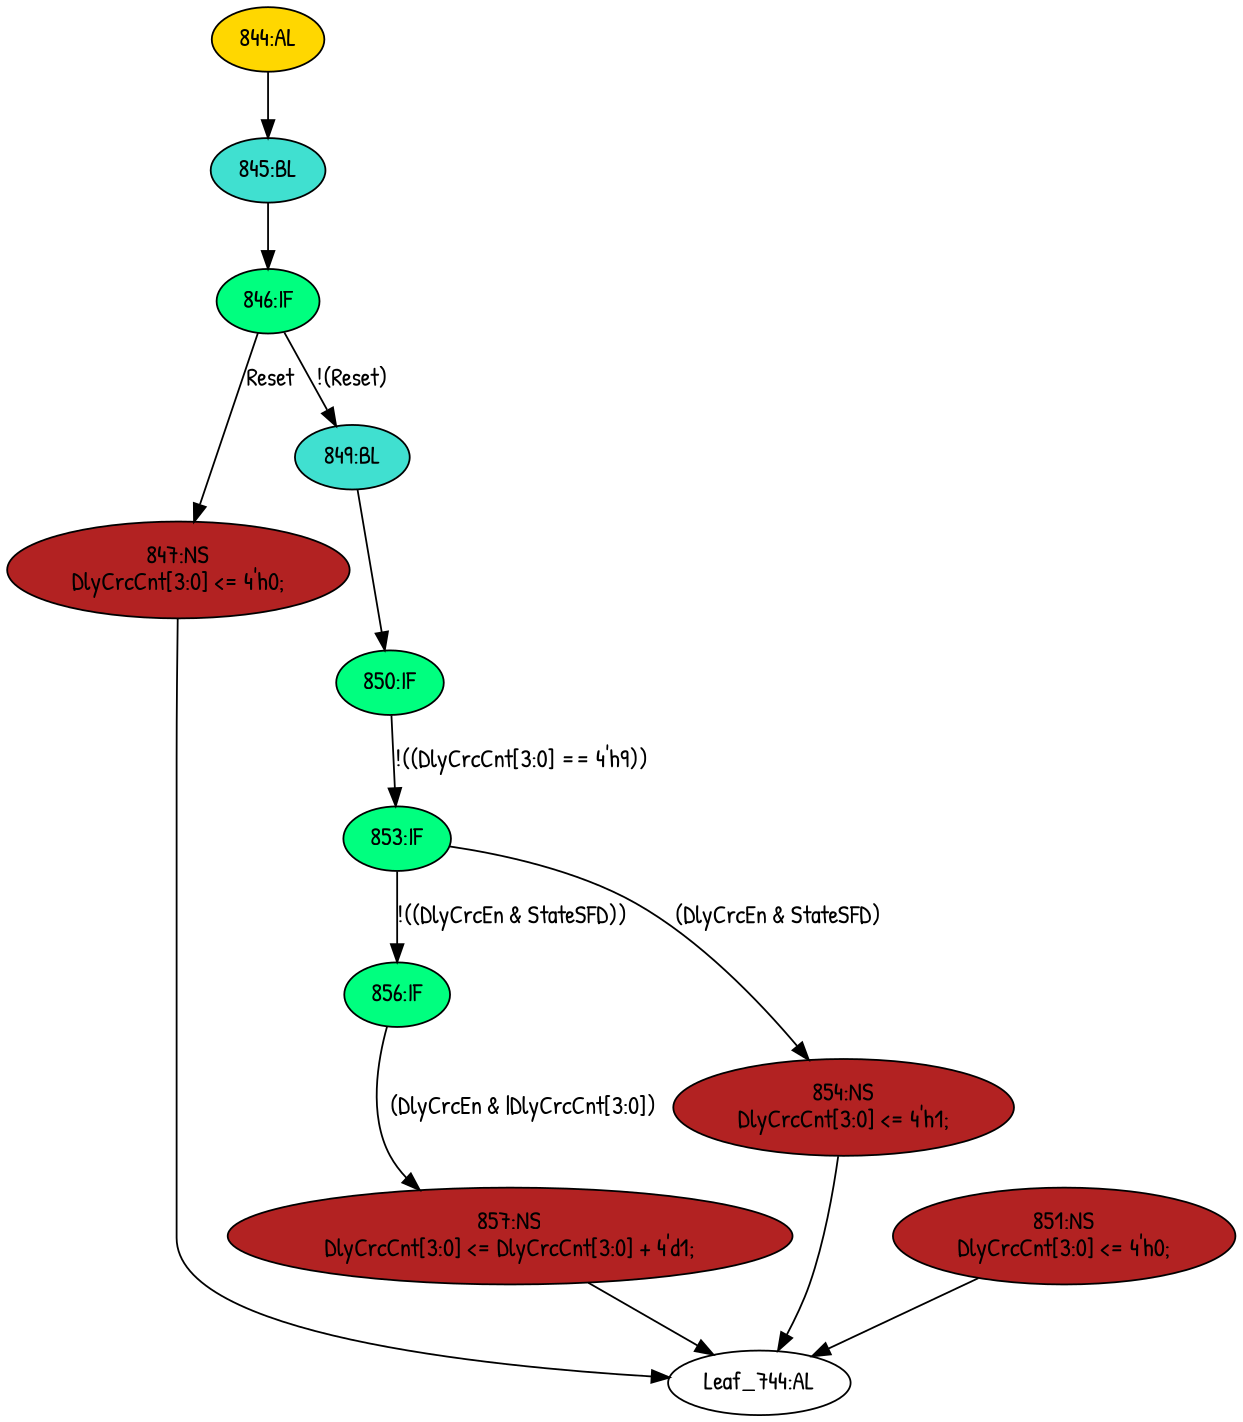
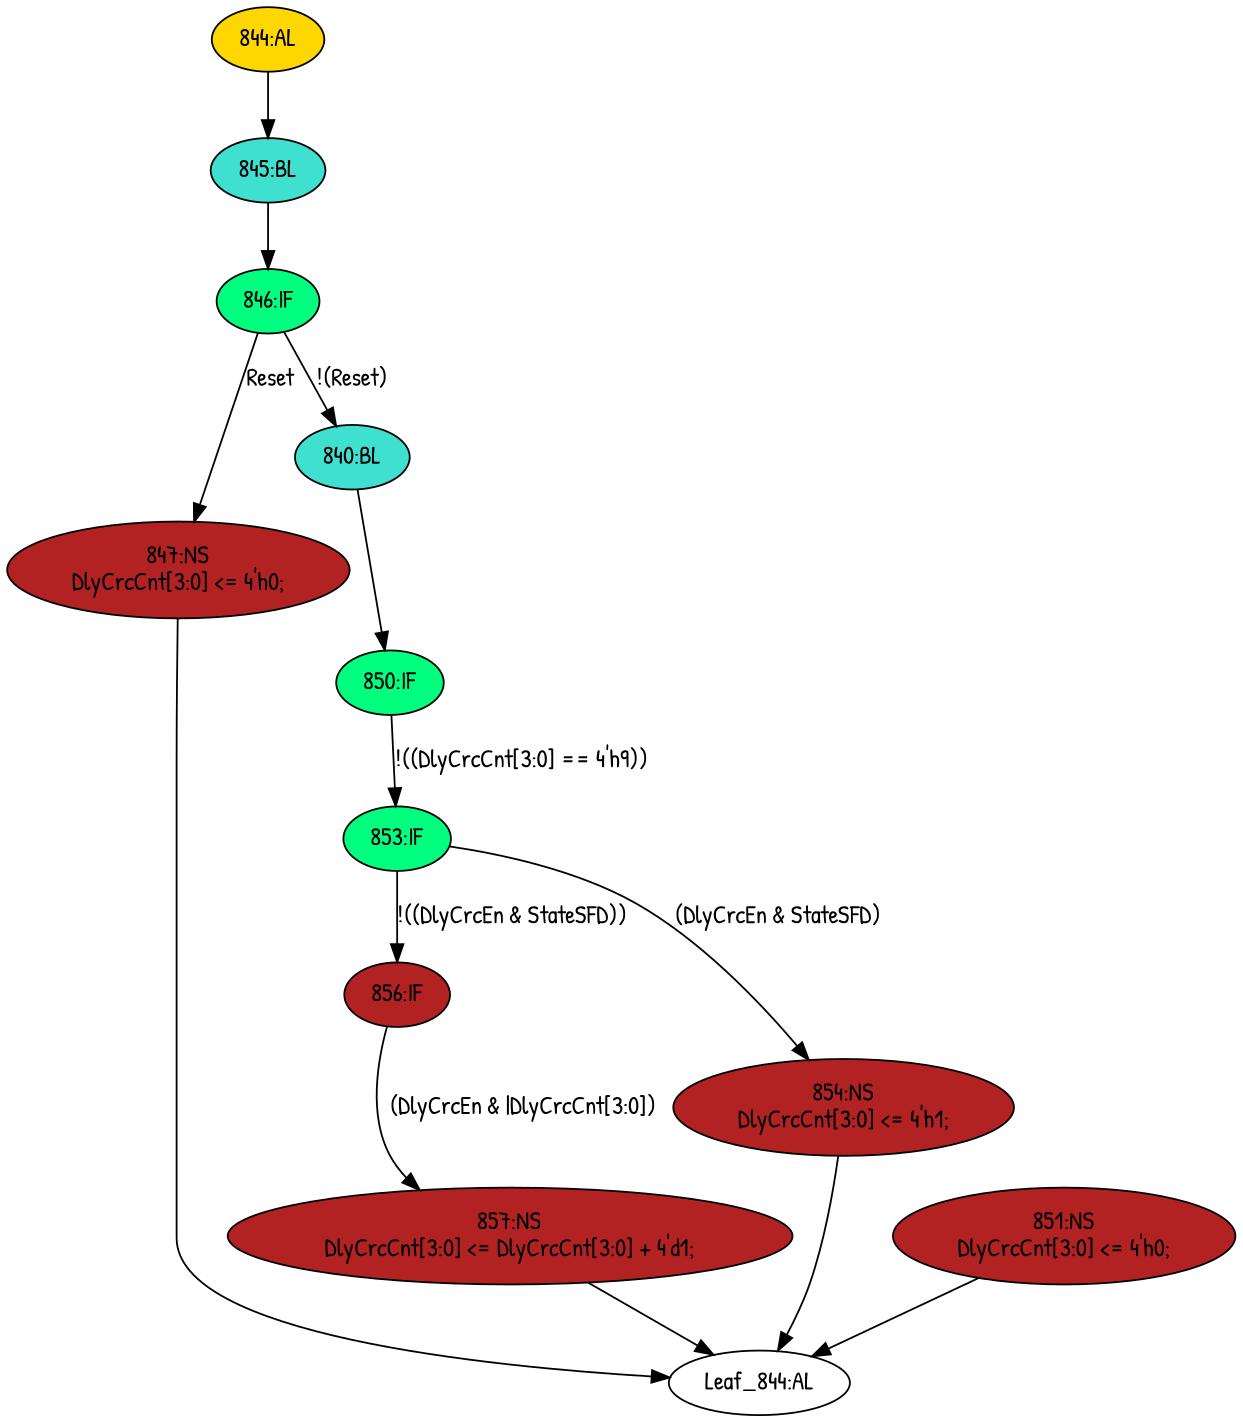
(352, 457) -> (352, 457)
(397, 995) -> (397, 995)
(759, 1383) -> (759, 1383)
